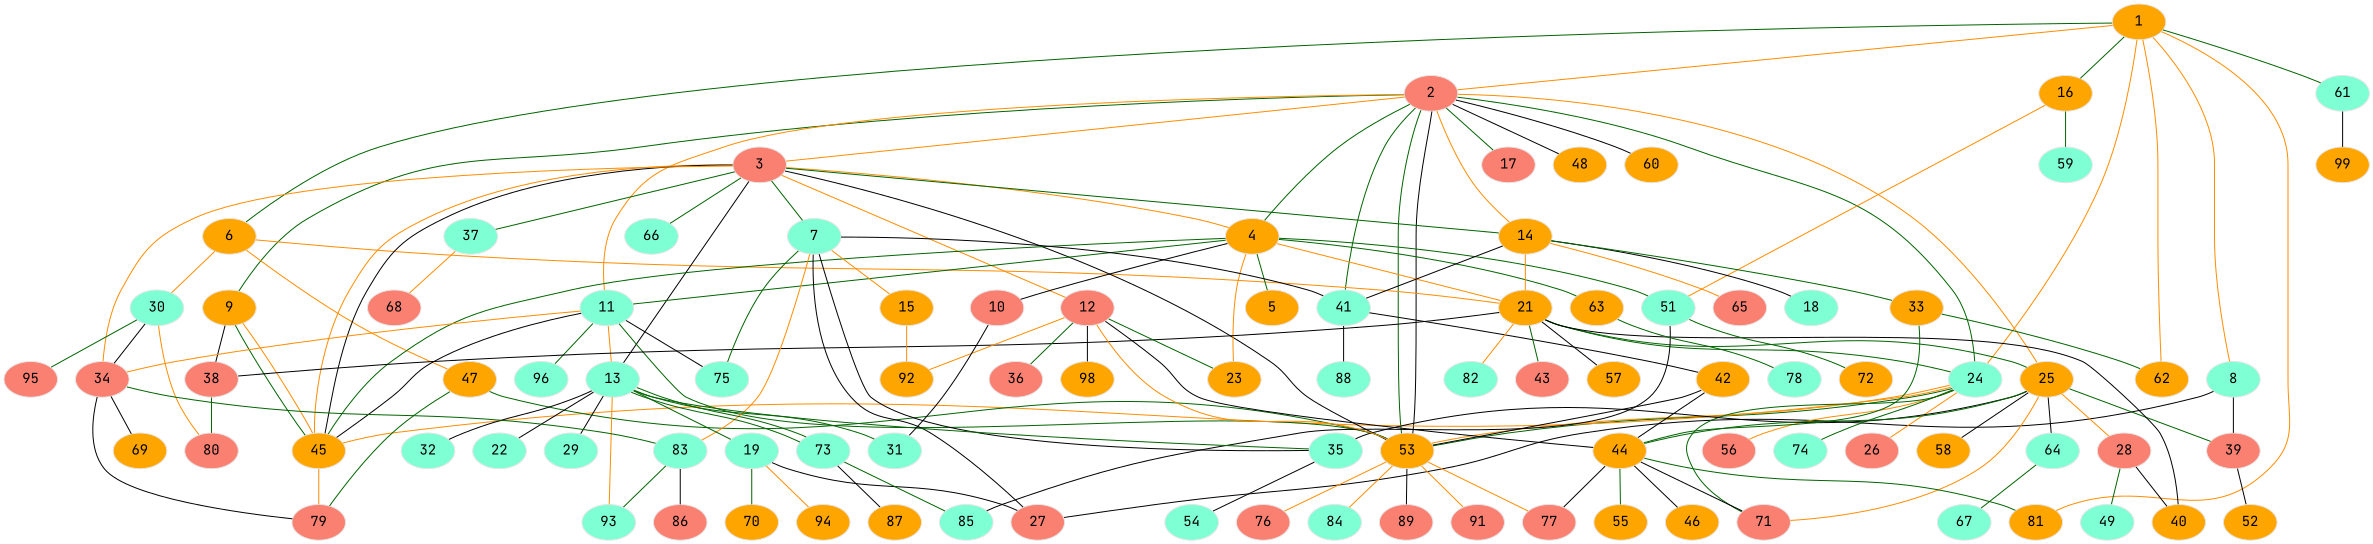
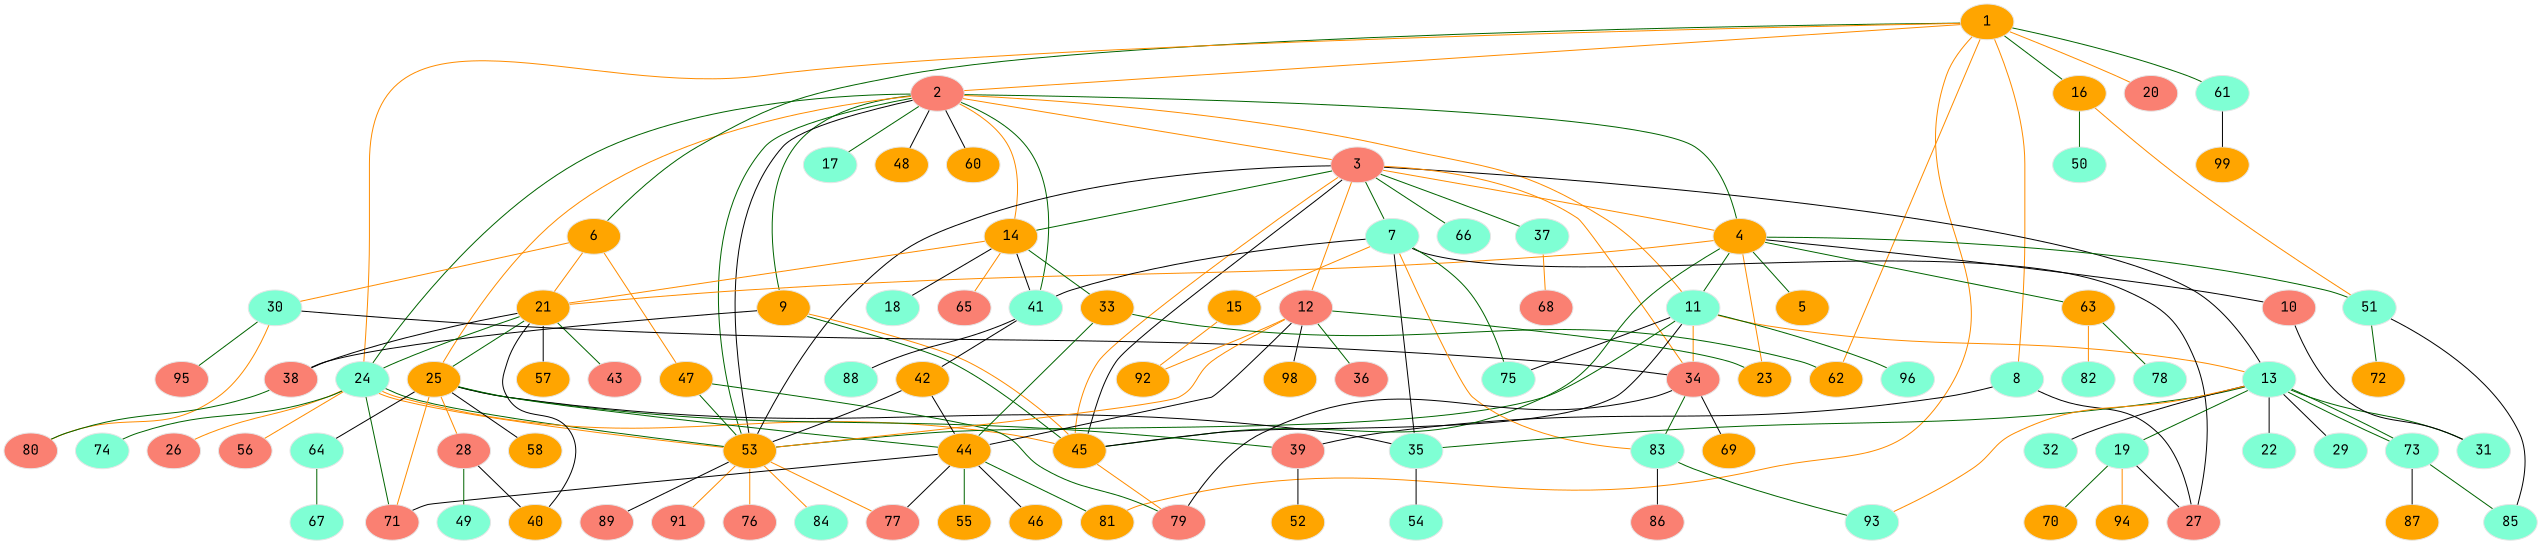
none -> (2151, 93)
(1508, 165) -> (830, 165)
(2066, 165) -> (2079, 165)
(1498, 344) -> (2088, 343)
